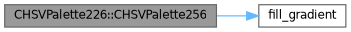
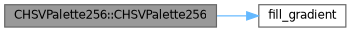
(111, 16) -> (111, 16)
